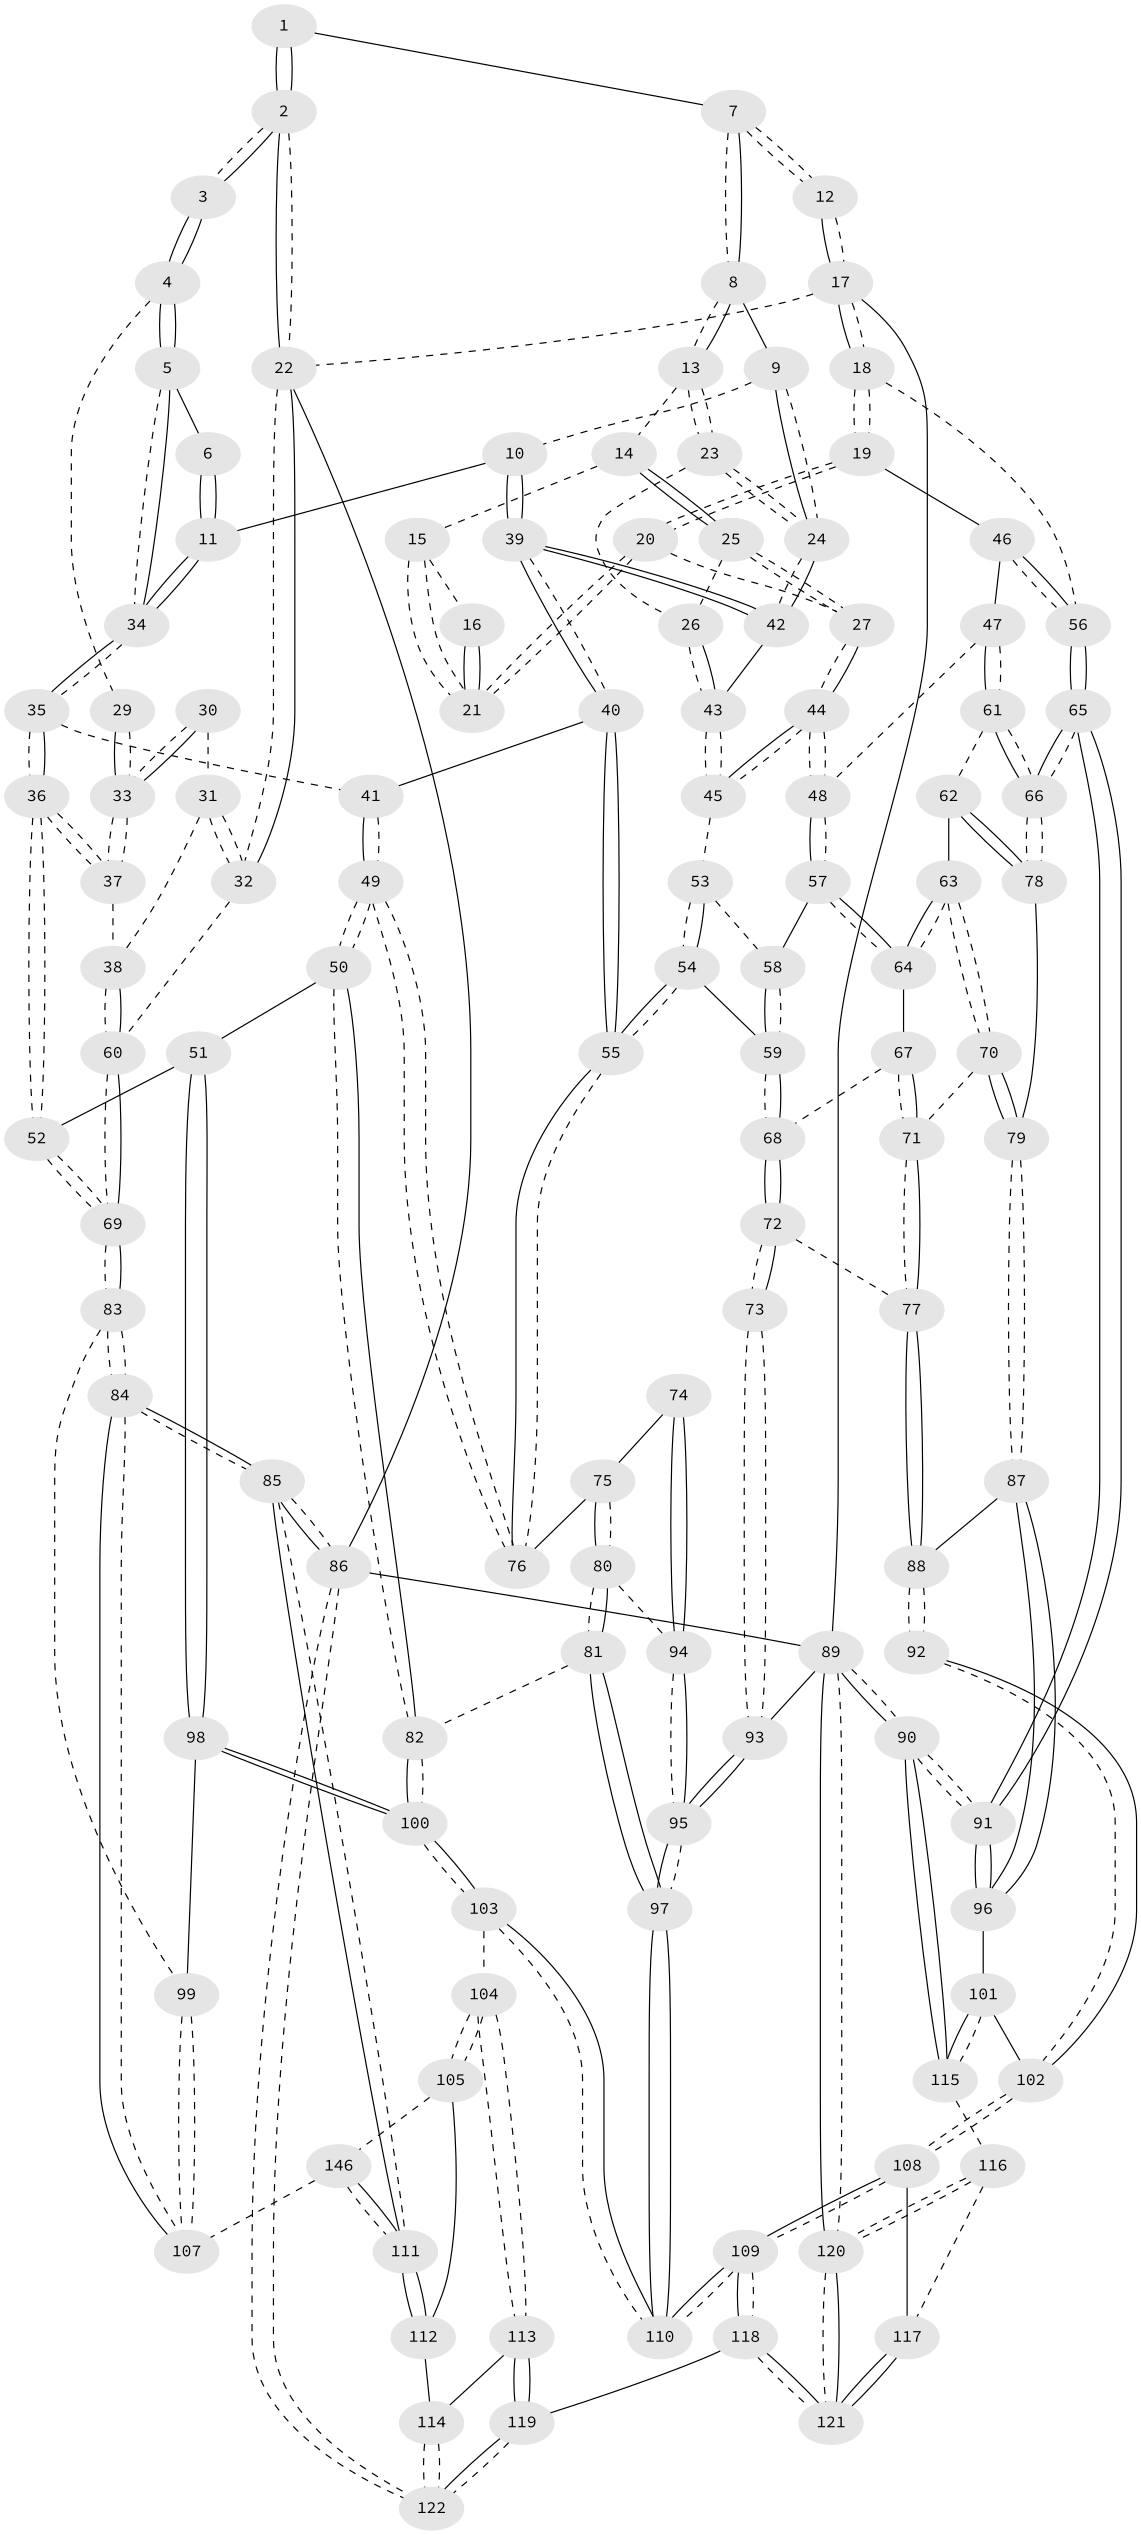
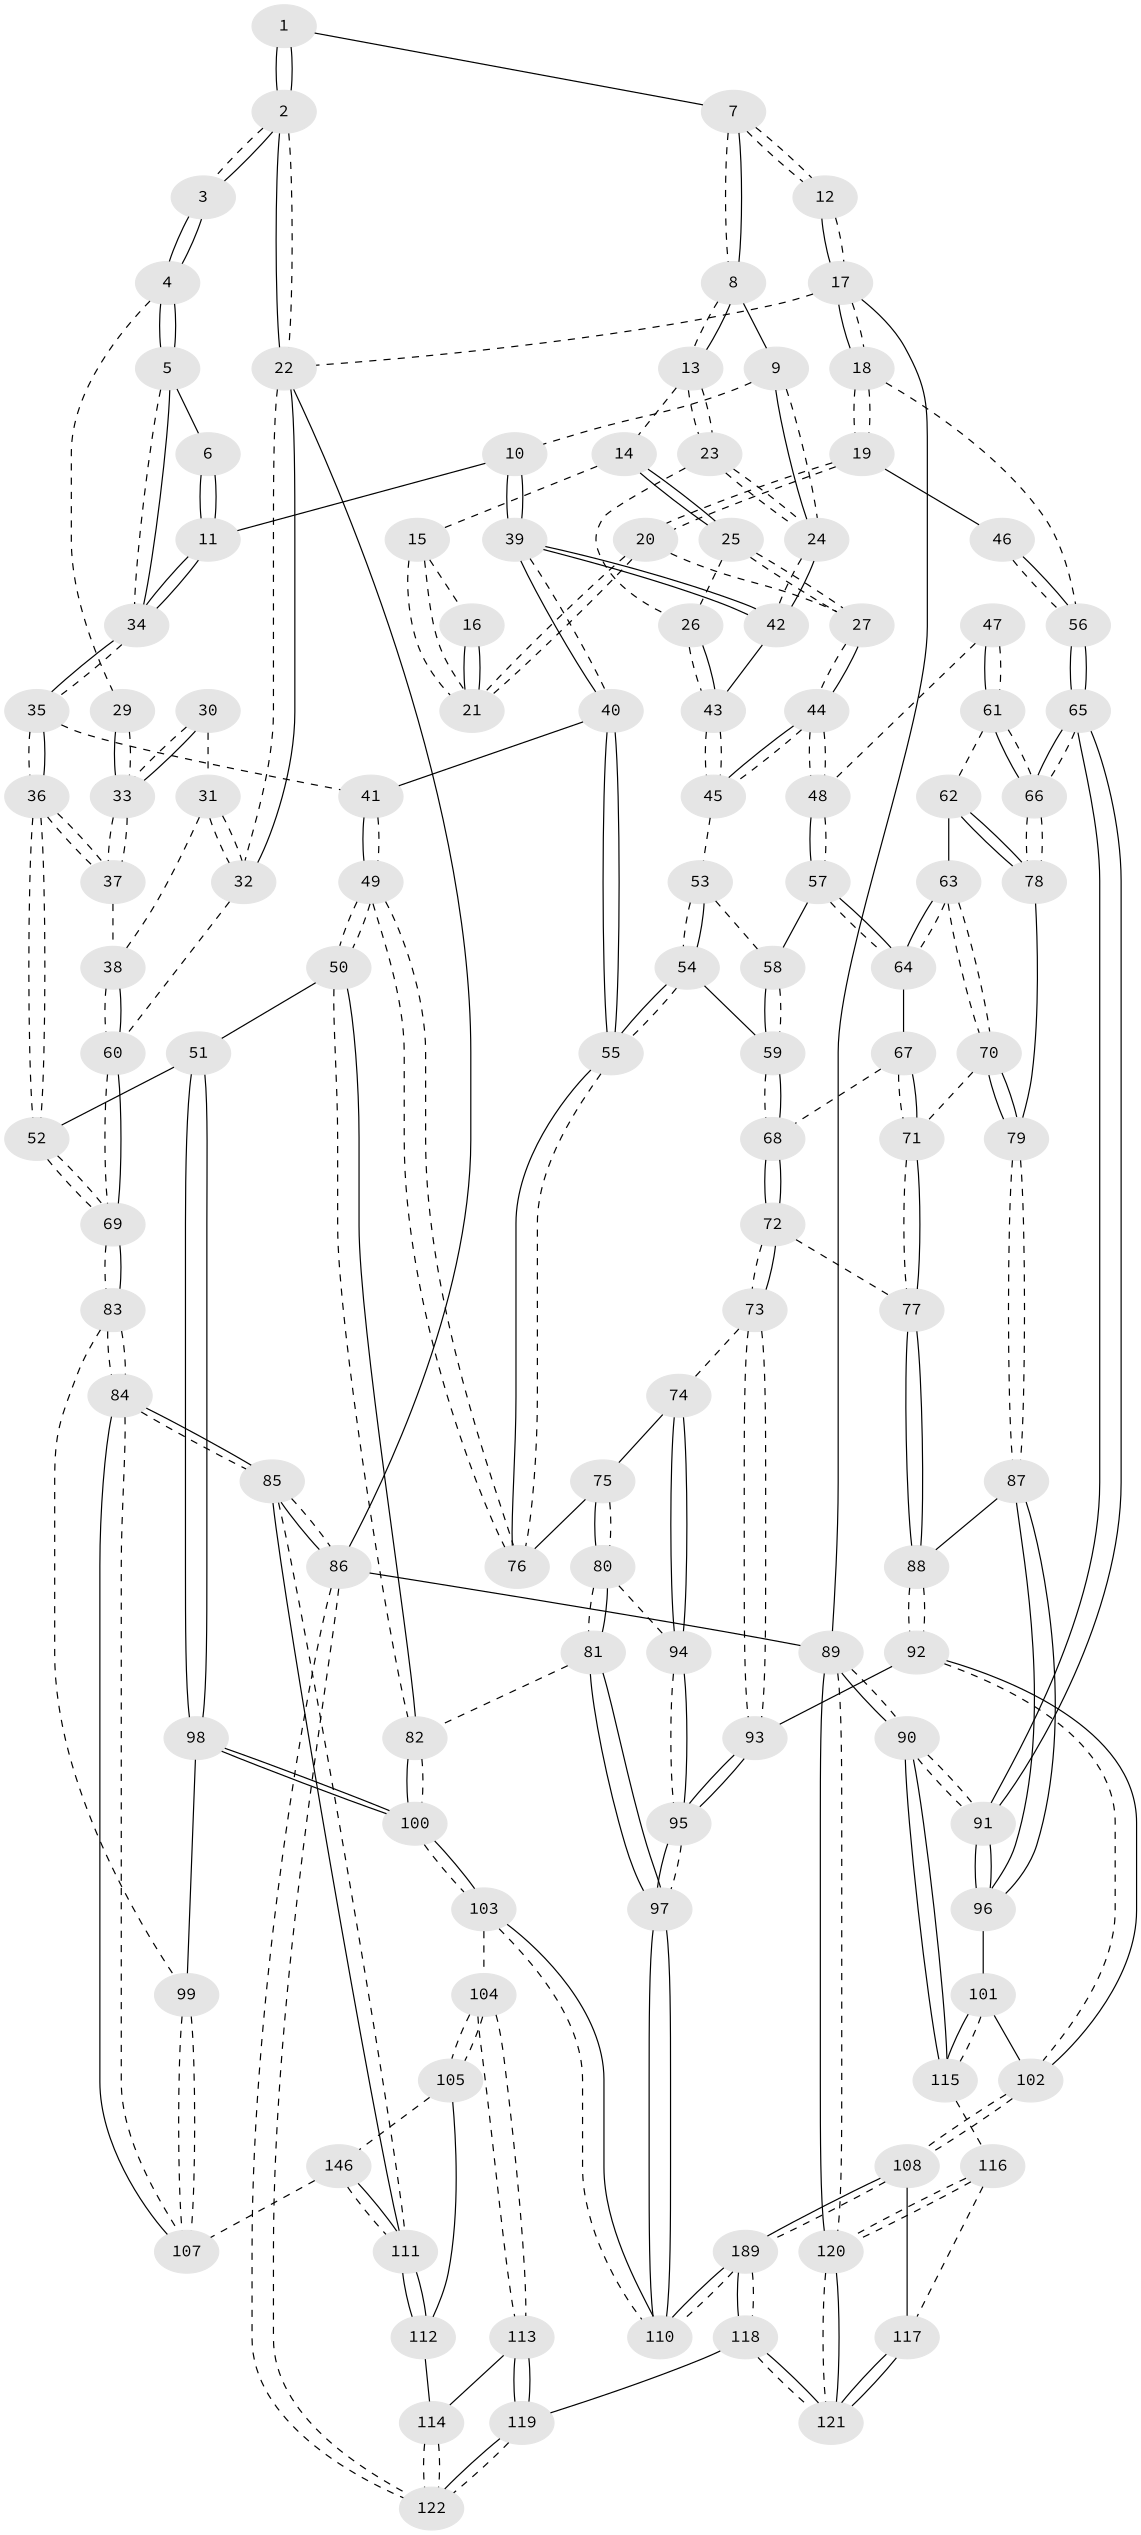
(997, 583) -> none
none -> (717, 1353)
(793, 1695) -> (830, 1698)
(745, 2252) -> (745, 2252)
